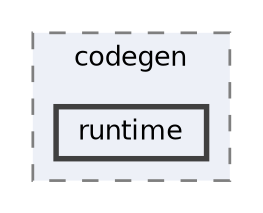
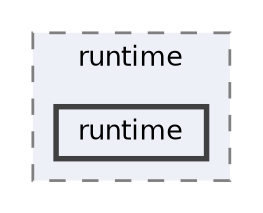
(131, 59) -> (131, 59)
